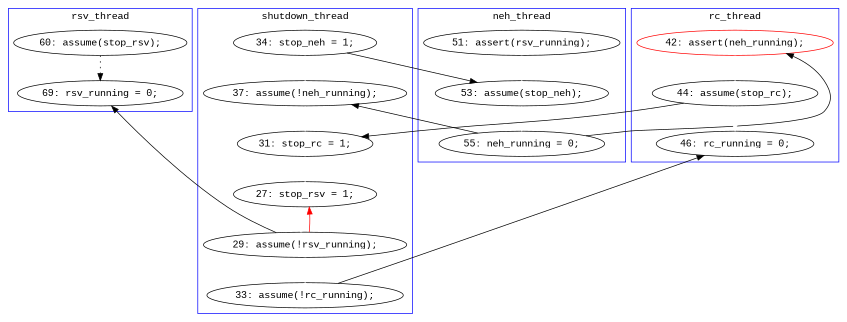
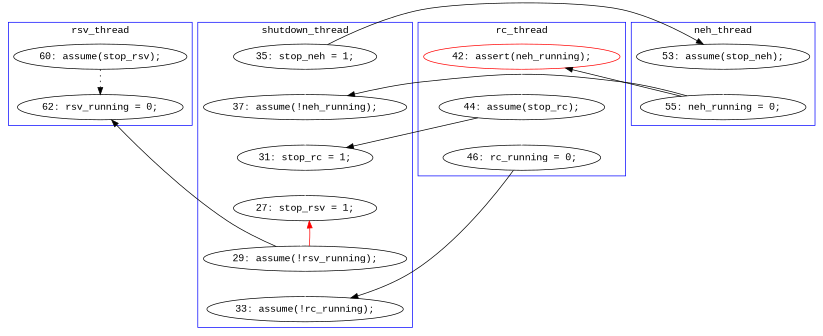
(305, 43) -> (305, 57)
(522, 43) -> none
(100, 93) -> (100, 107)
(518, 221) -> (446, 246)
